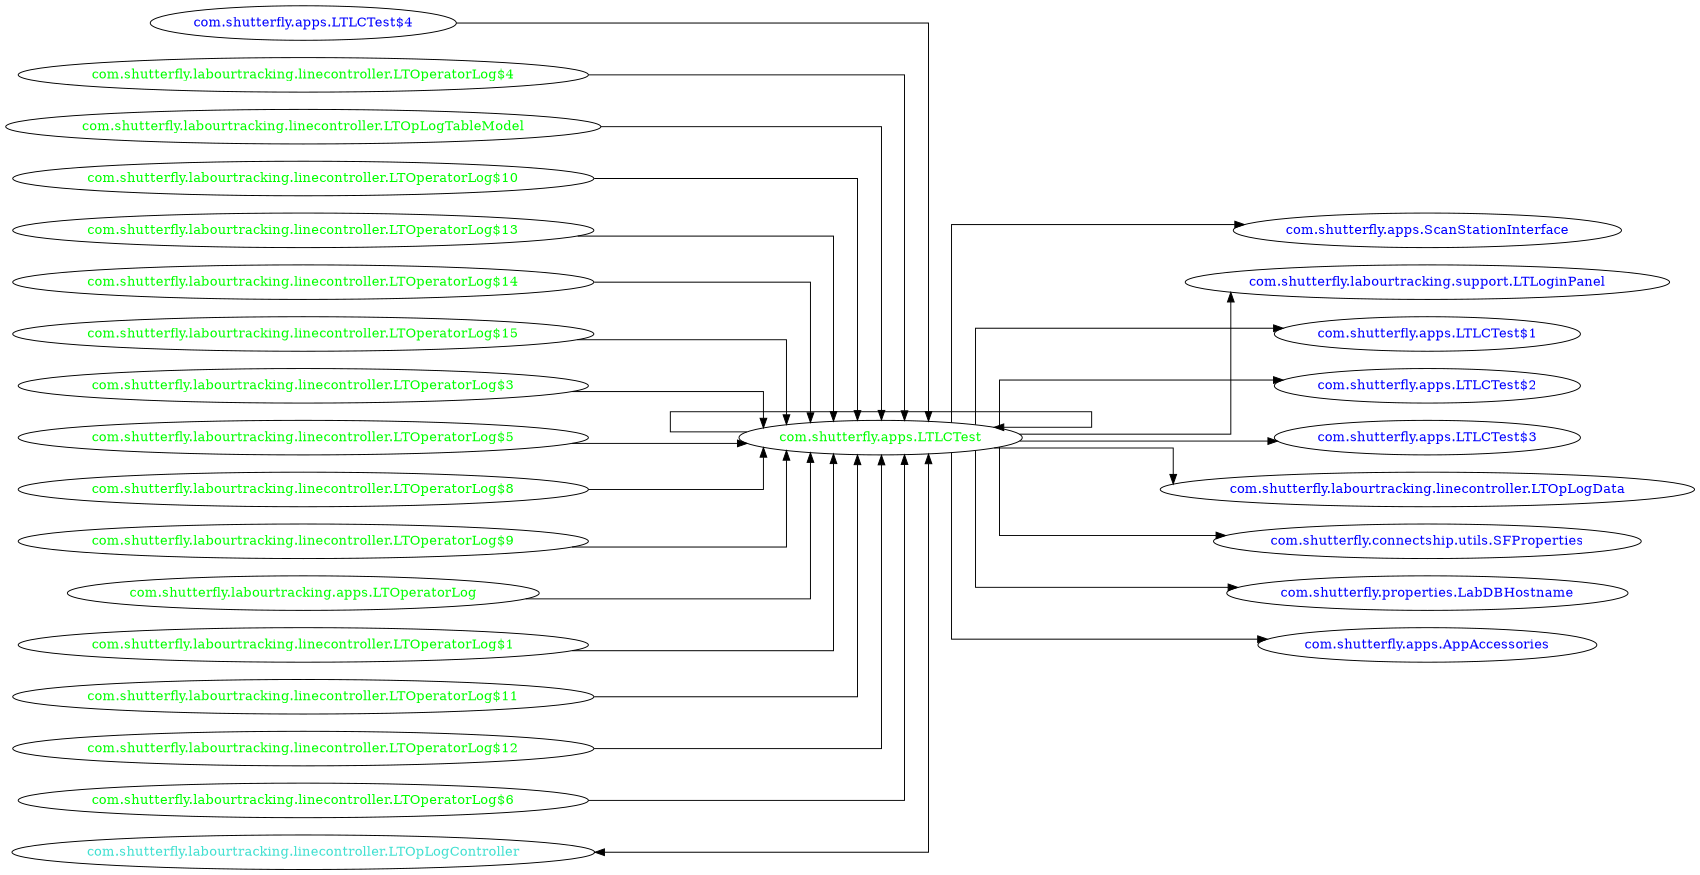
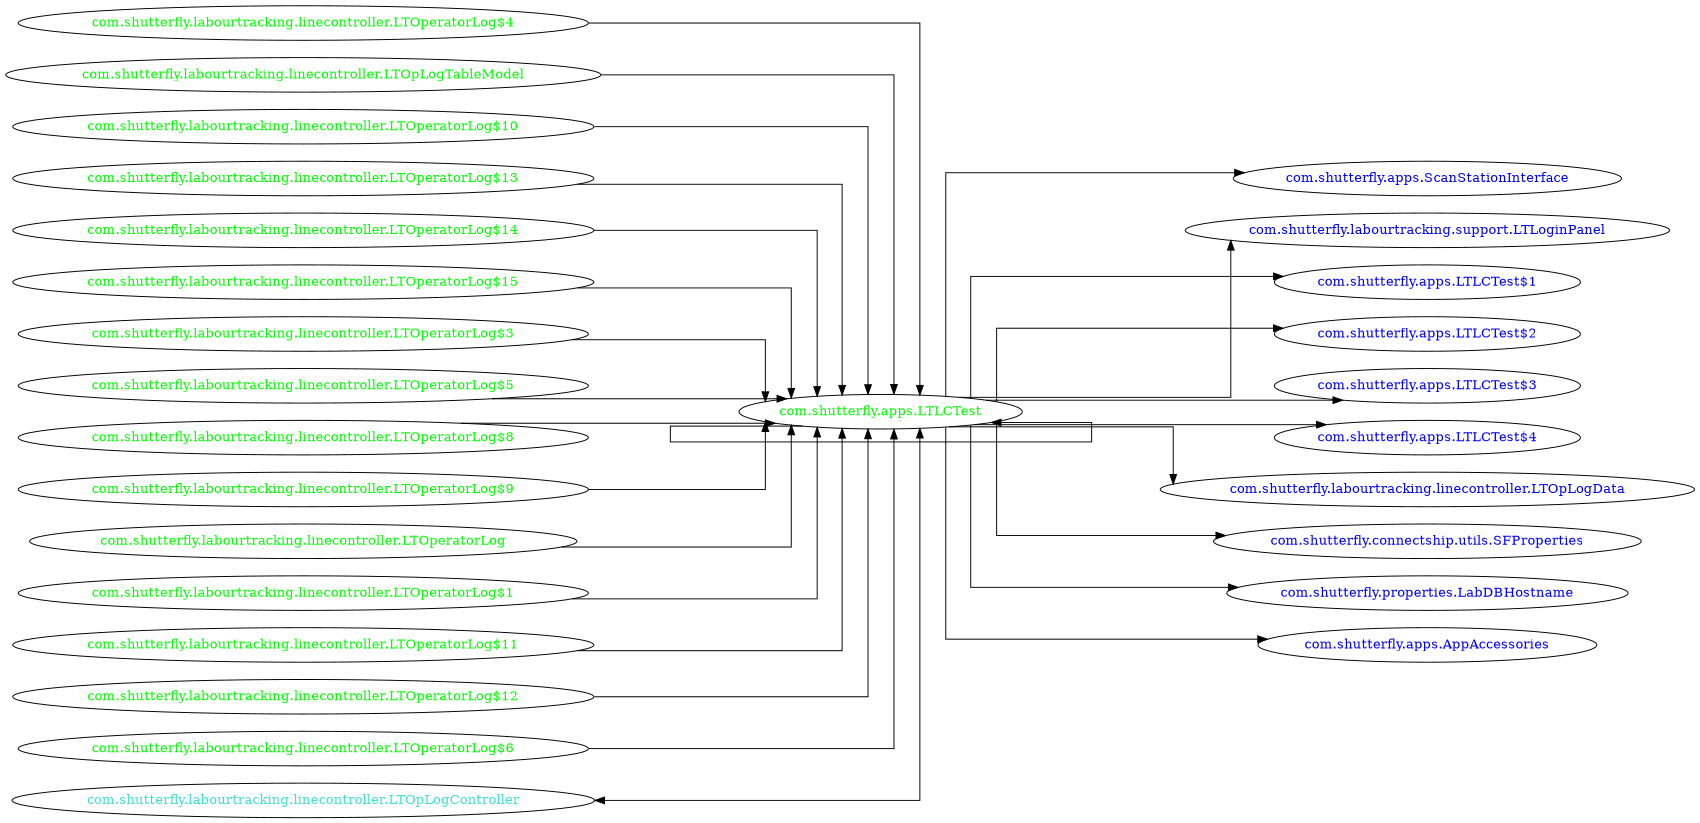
(887, 23) -> (1180, 425)
(303, 593) -> (303, 541)
